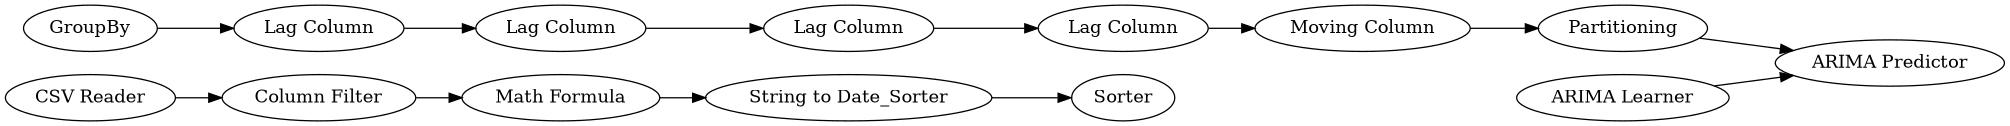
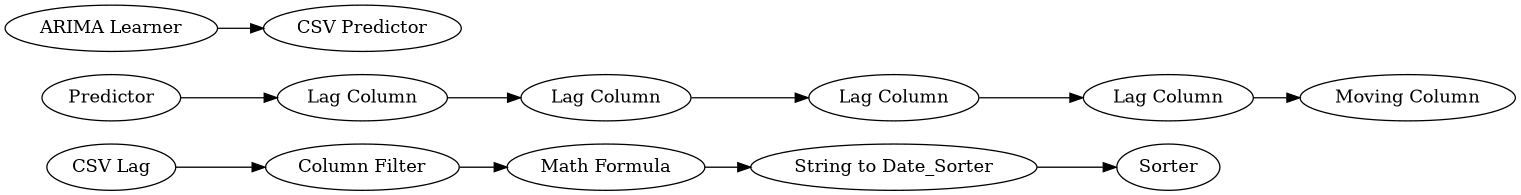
(90, 28) -> (111, 98)
(1623, 28) -> none
(1890, 63) -> (362, 28)
(90, 98) -> (111, 167)
